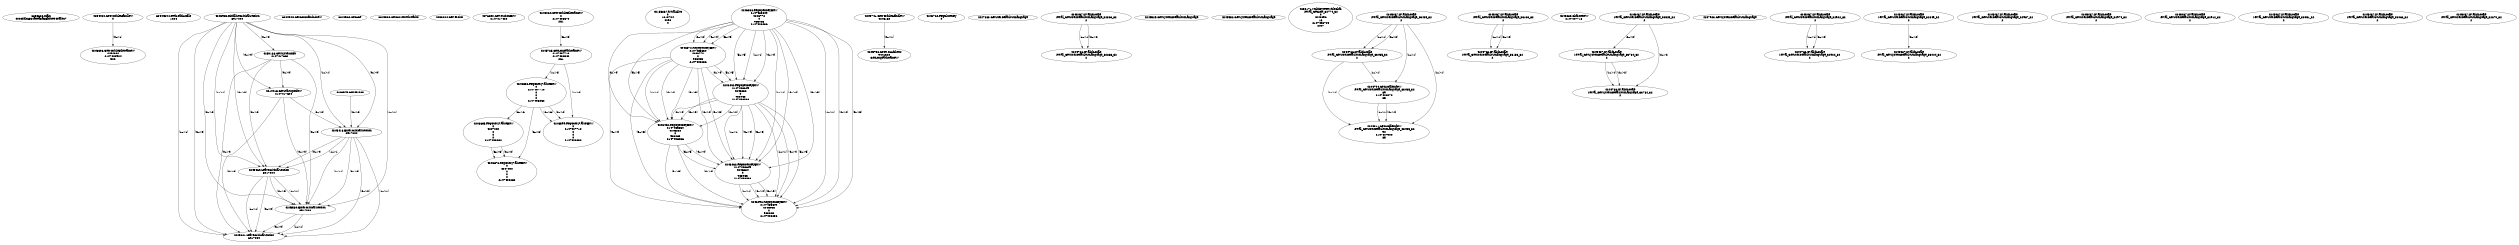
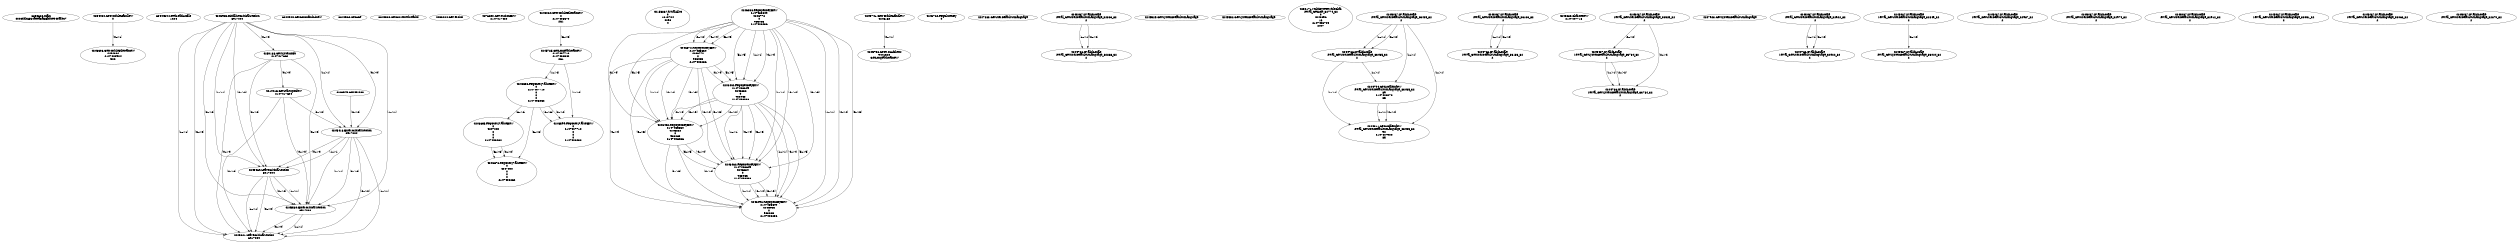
(240, 62) -> none
